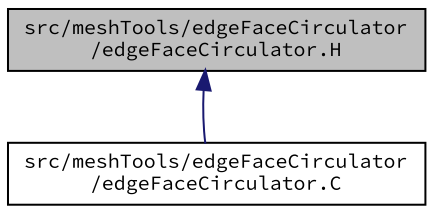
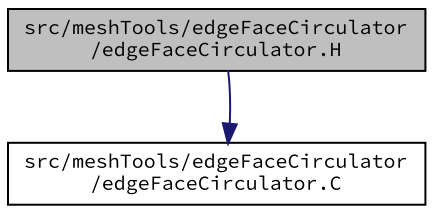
(203, 117) -> (230, 97)
